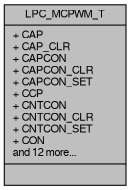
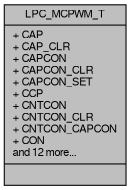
(53, 129) -> (65, 129)
